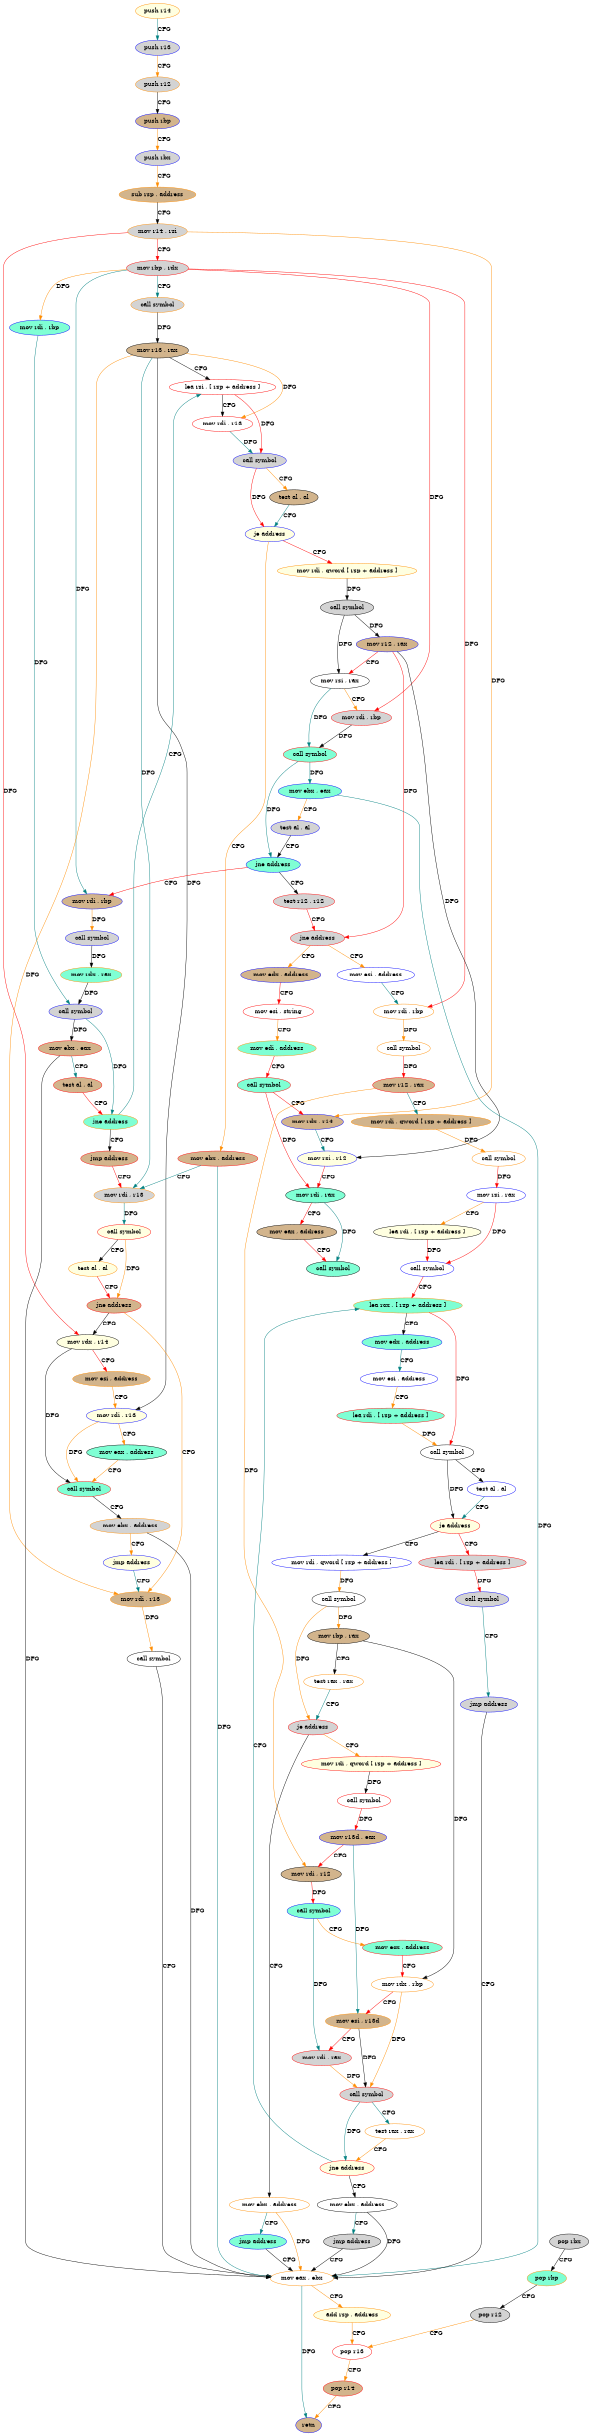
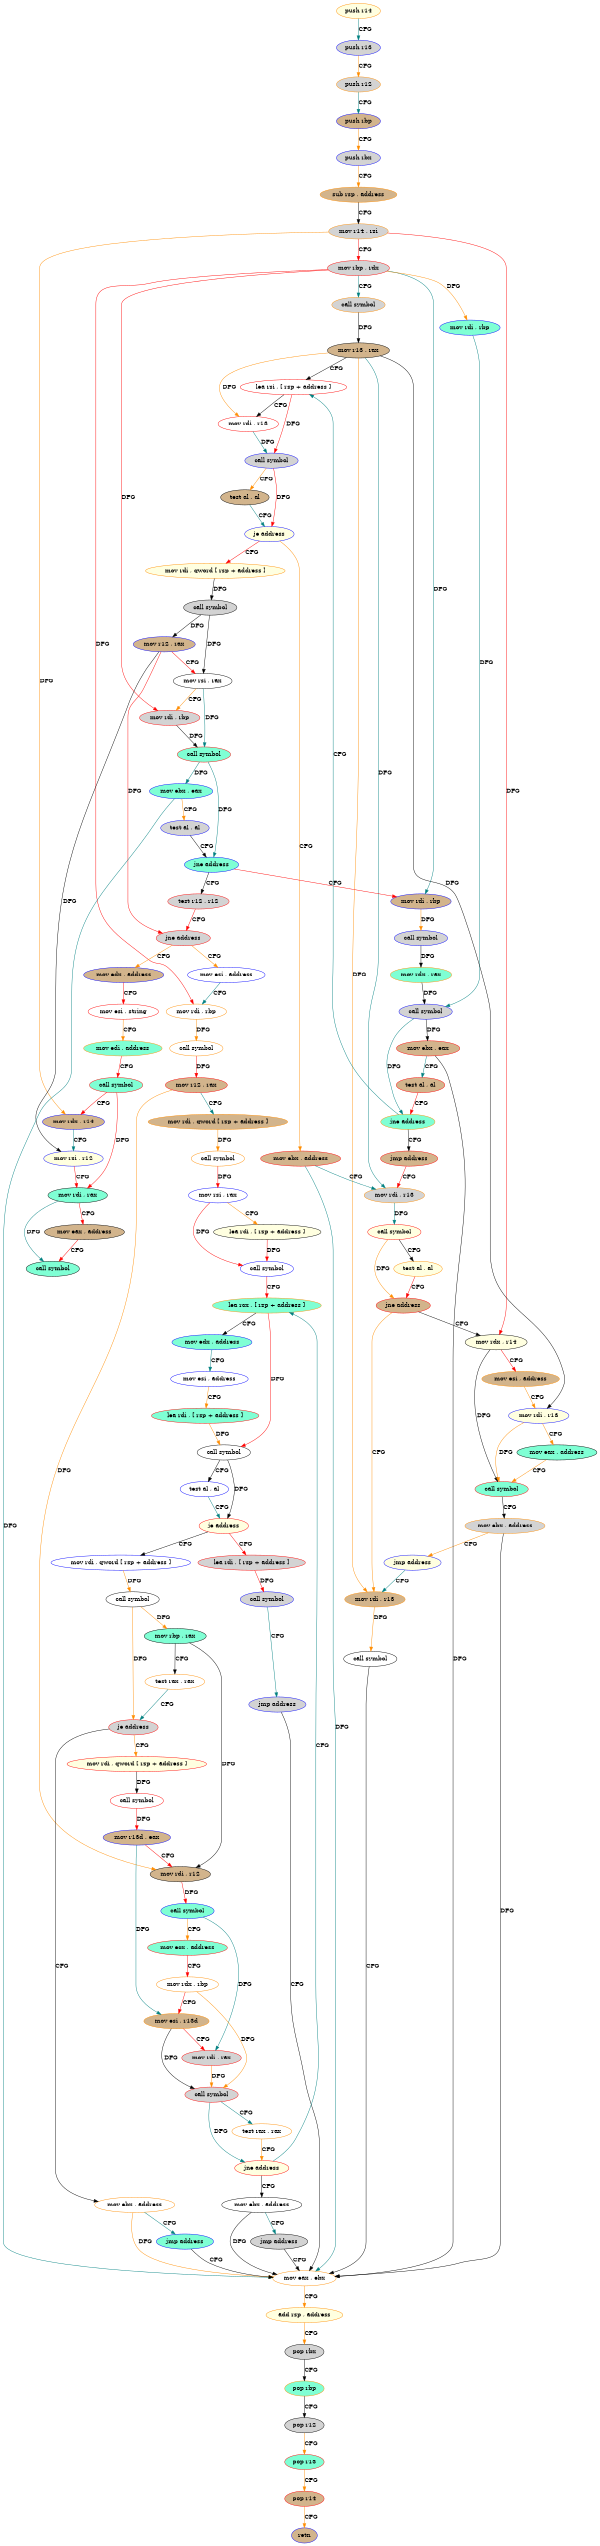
(157, 101) -> (358, 101)
(339, 1636) -> (175, 1636)
(454, 1784) -> (222, 1752)
(352, 2331) -> (304, 2331)
(302, 2350) -> none
(352, 2352) -> (304, 2462)
